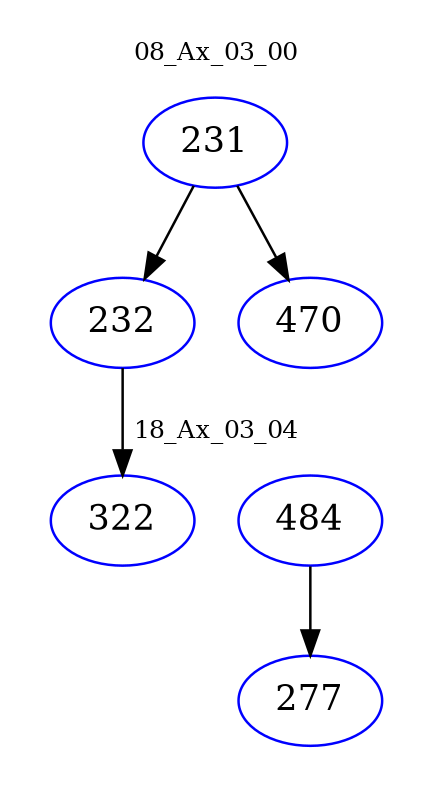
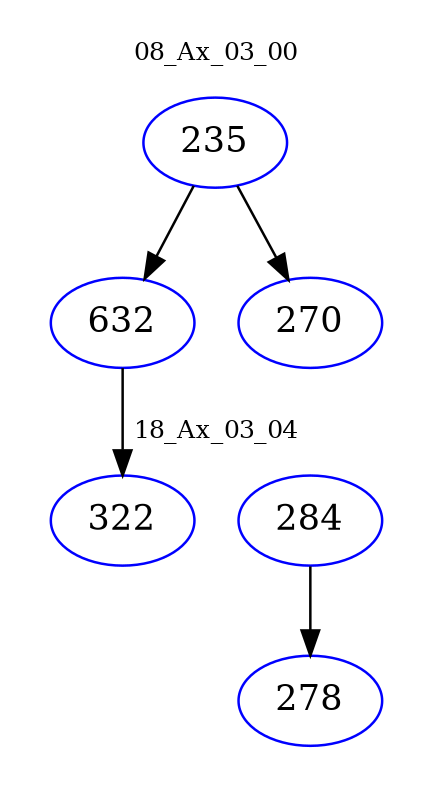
(215, 143) -> (215, 143)
(123, 323) -> (123, 323)
(310, 323) -> (310, 323)
(310, 521) -> (310, 521)
(310, 701) -> (310, 701)
